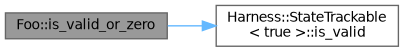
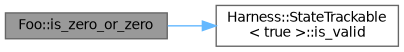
(86, 26) -> (86, 26)
